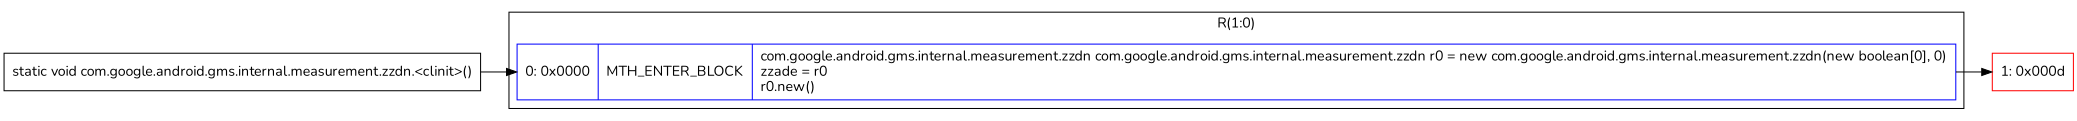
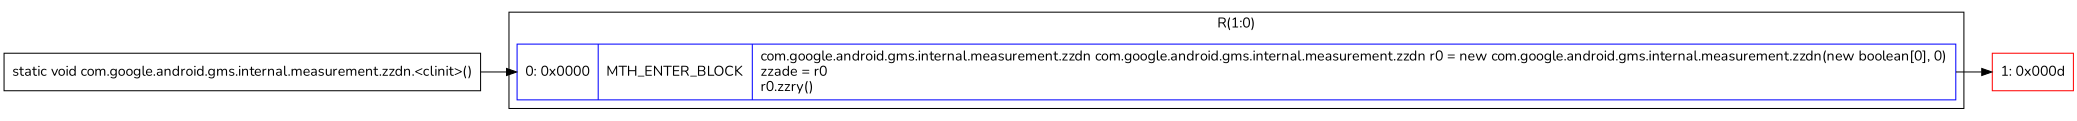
(788, 87) -> (787, 87)
